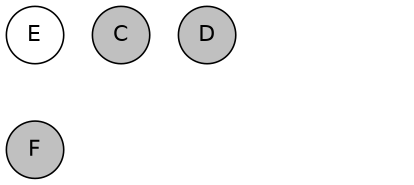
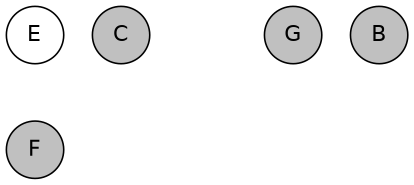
(207, 35) -> none
none -> (293, 35)
none -> (379, 35)
